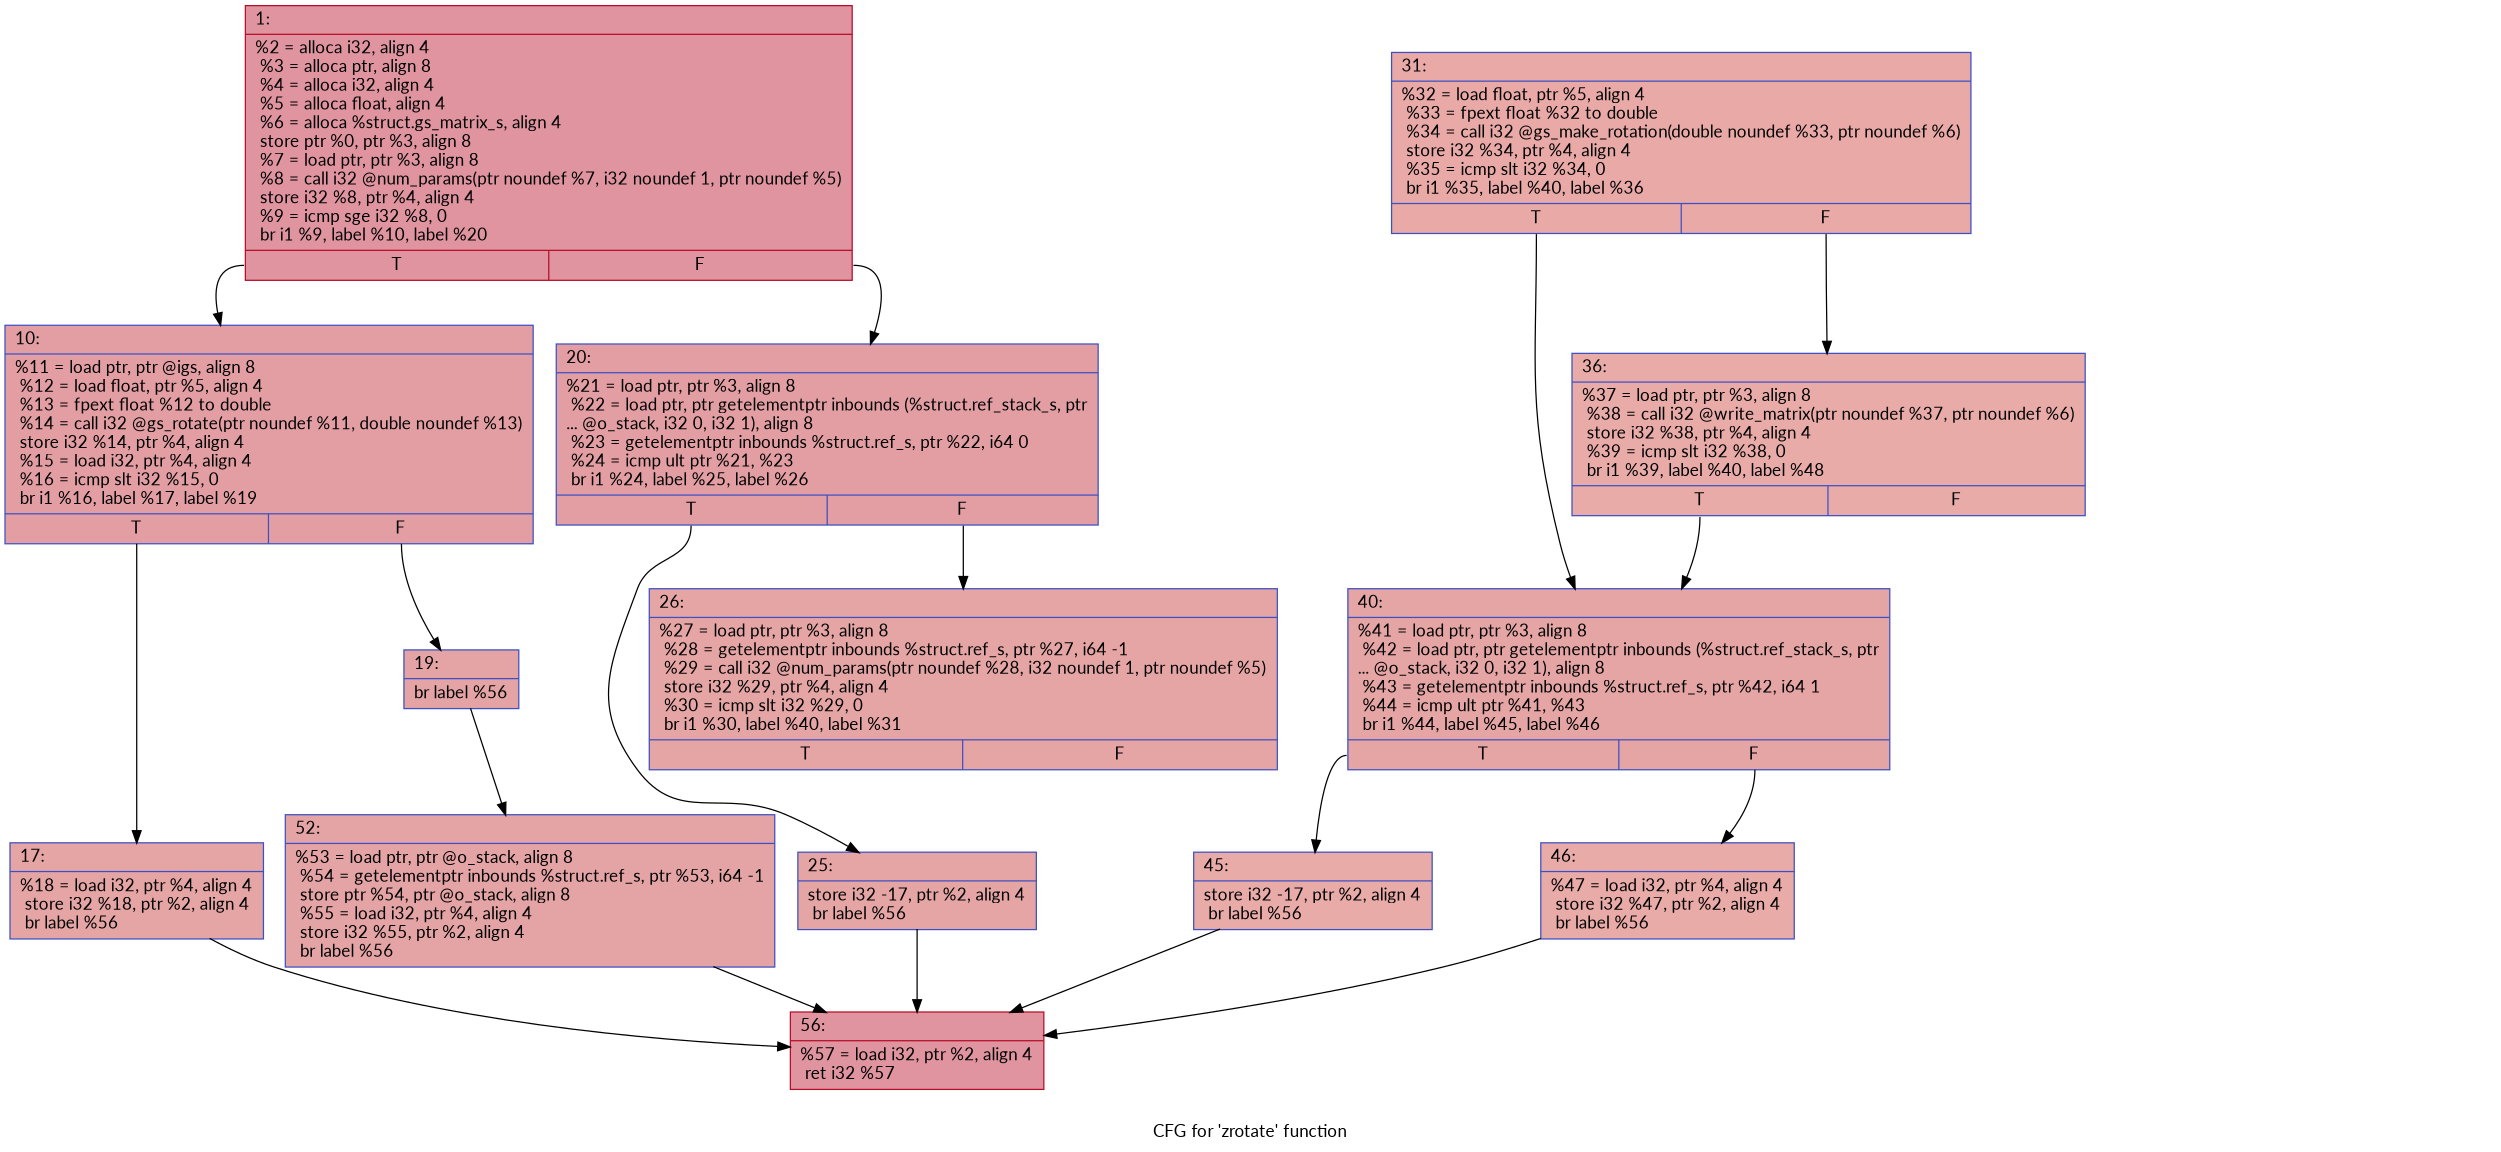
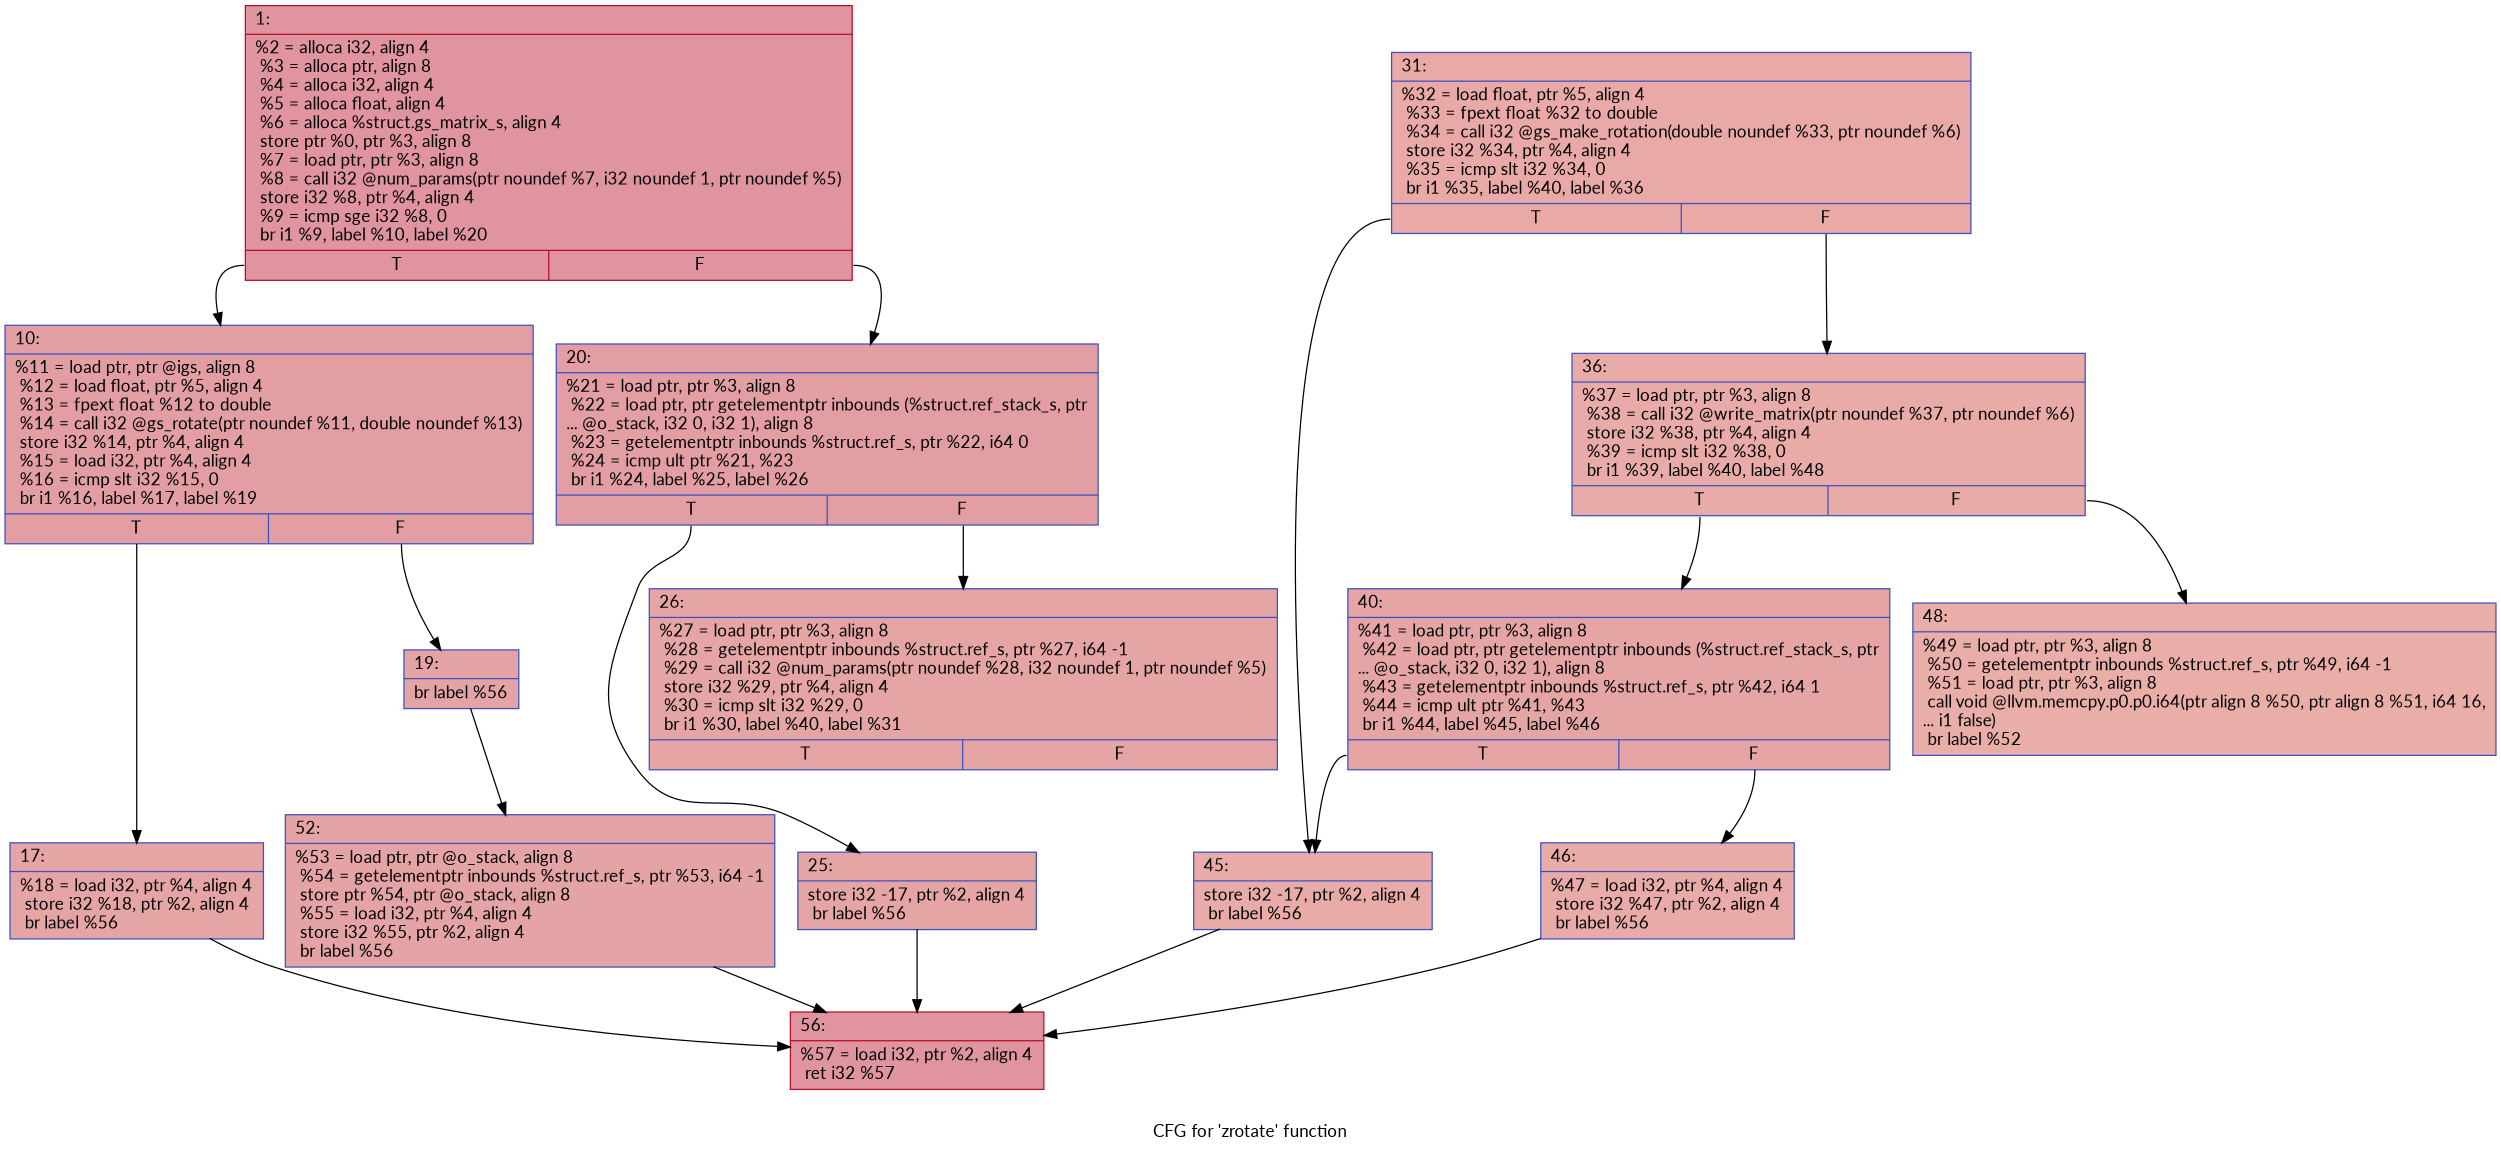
(1537, 408) -> (1297, 513)
none -> (2204, 679)
